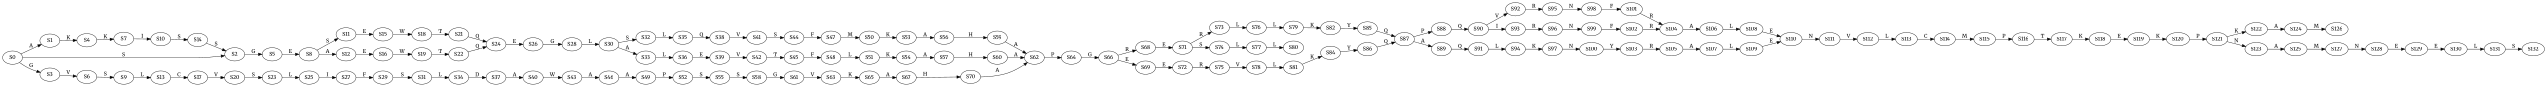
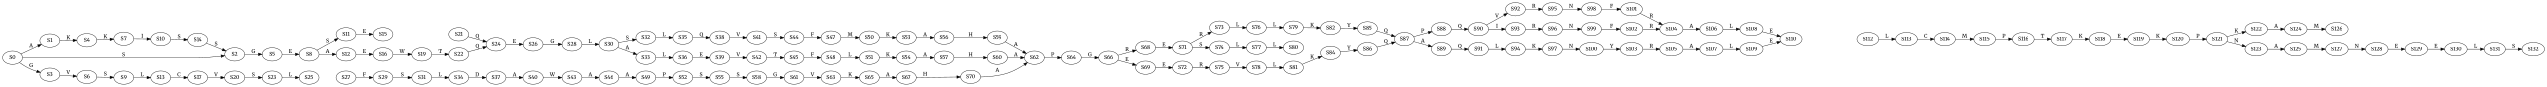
(422, 34) -> none
(1830, 39) -> none
(326, 78) -> none
